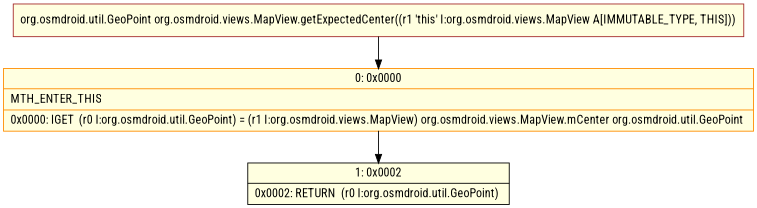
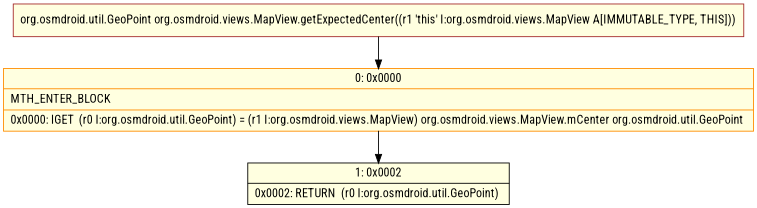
(57, 99) -> (61, 99)
